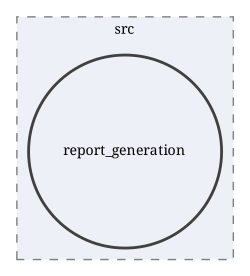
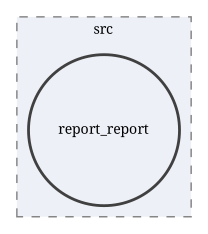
(125, 152) -> (104, 130)
